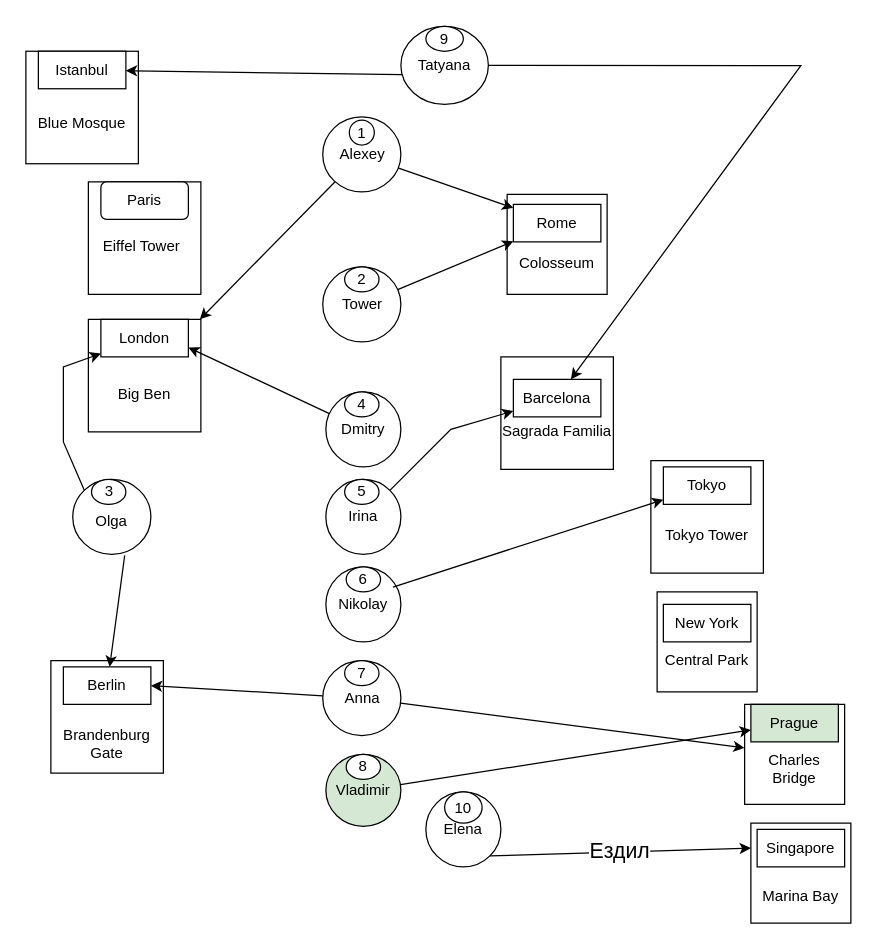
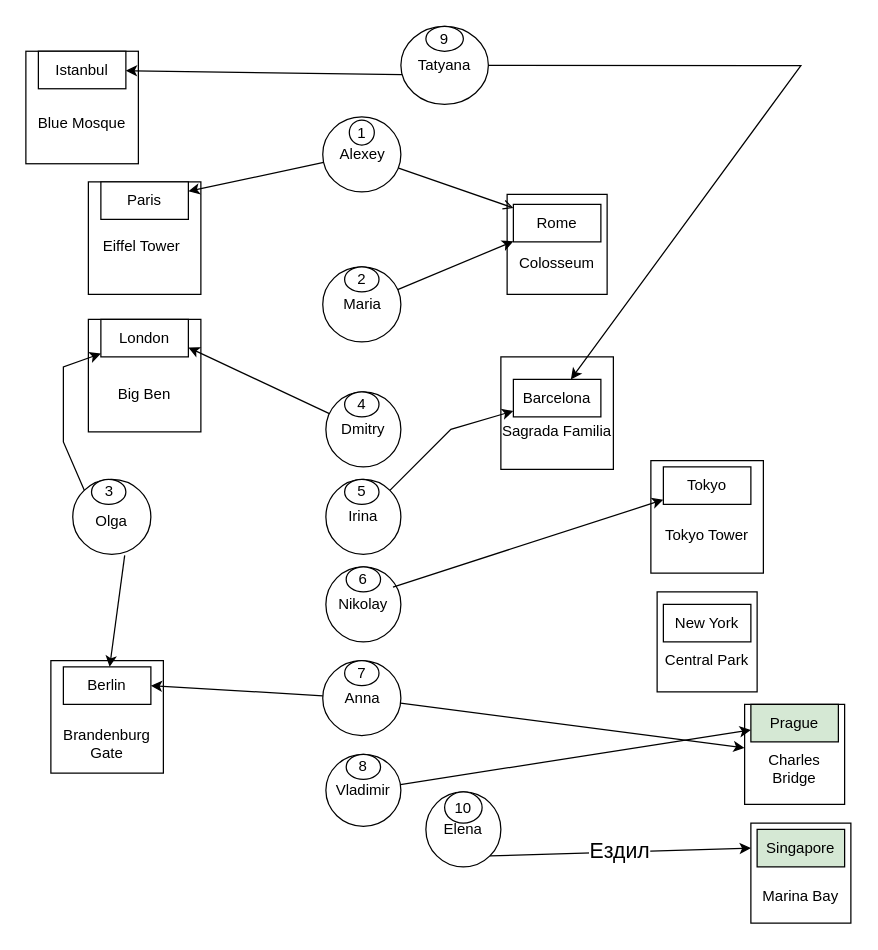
(144, 201) -> (144, 201)
(504, 205) -> (504, 205)
(270, 247) -> (260, 176)
(363, 304) -> (363, 304)
(363, 790) -> (363, 790)
(801, 848) -> (801, 848)
